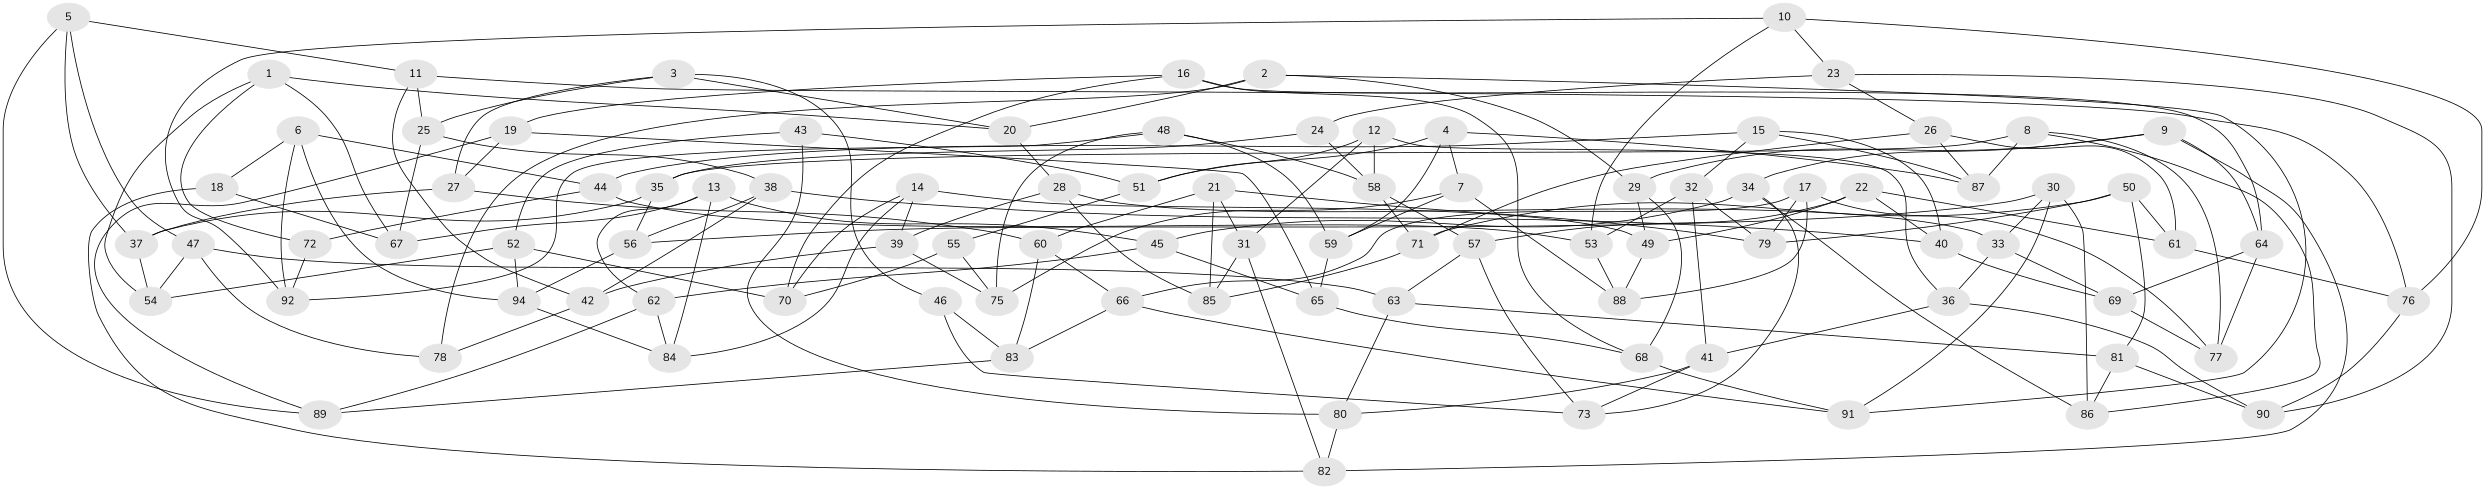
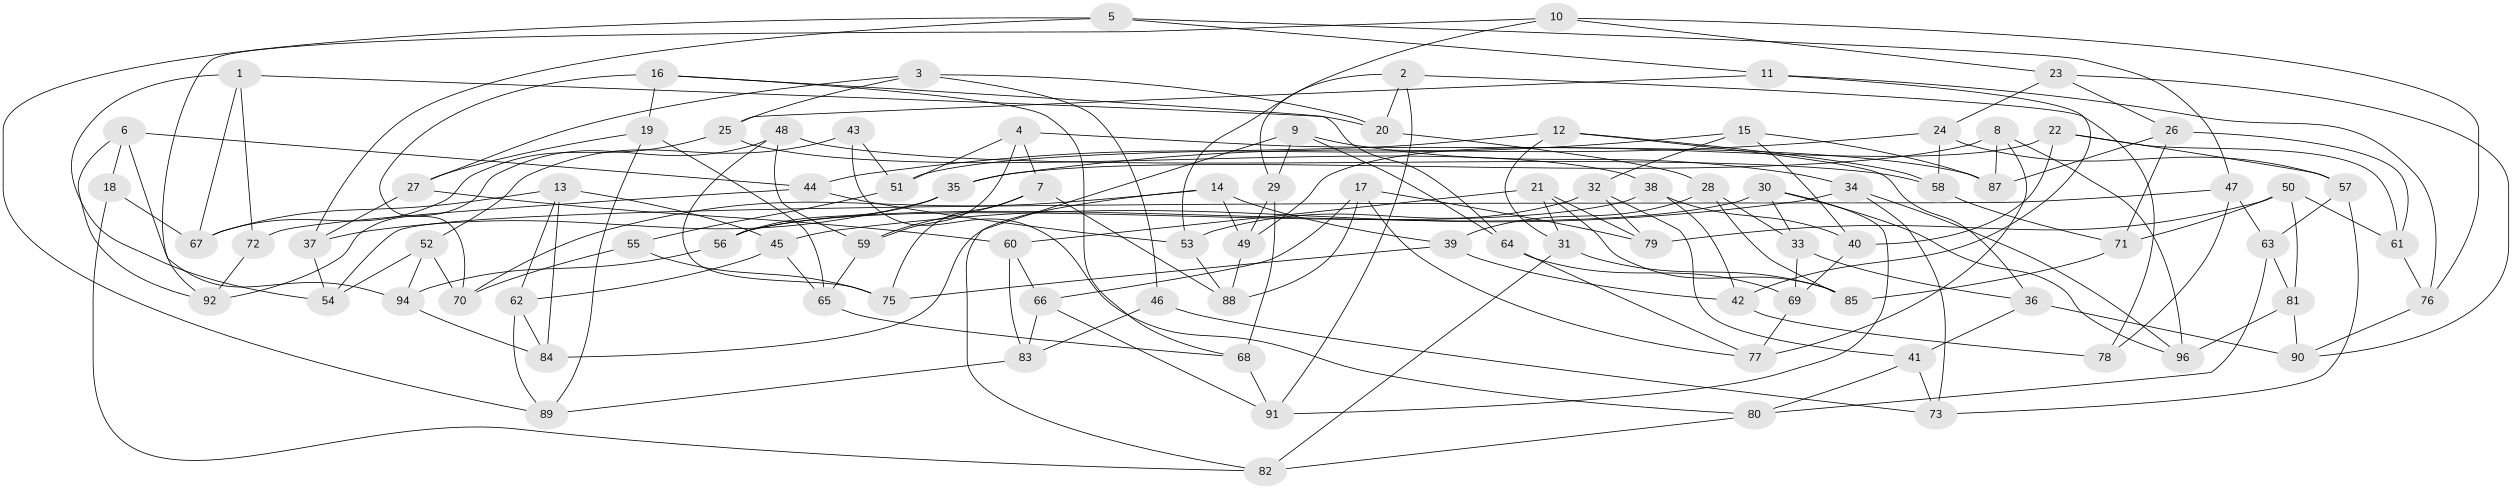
(1424, 216) -> (2143, 159)
(2087, 415) -> (2183, 358)
